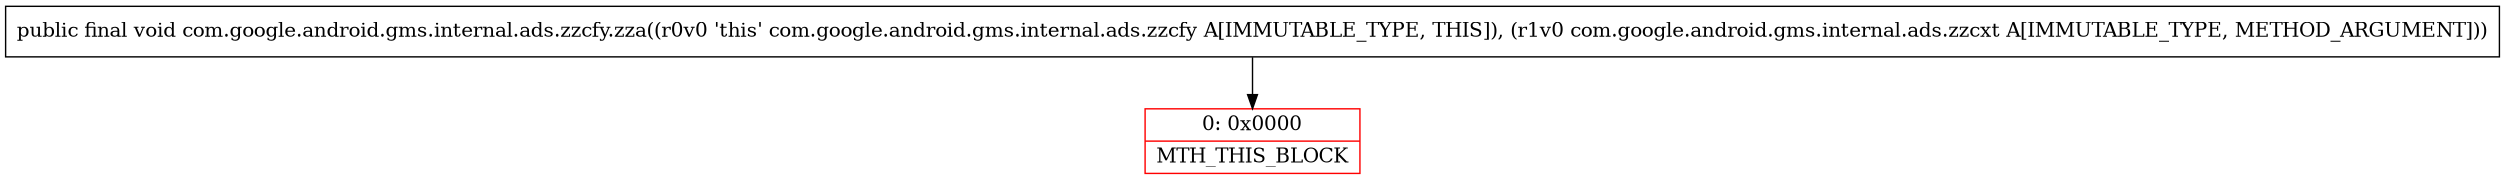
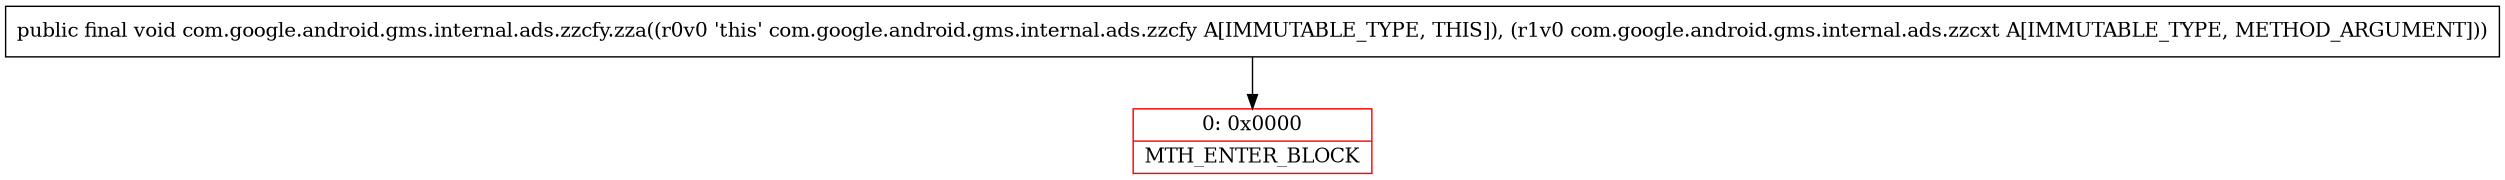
(1253, 157) -> (1253, 157)
